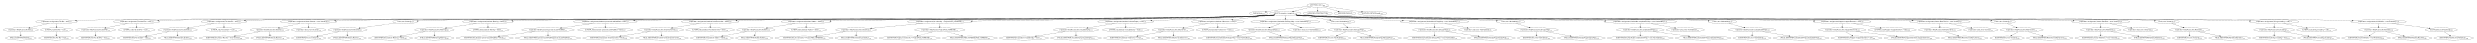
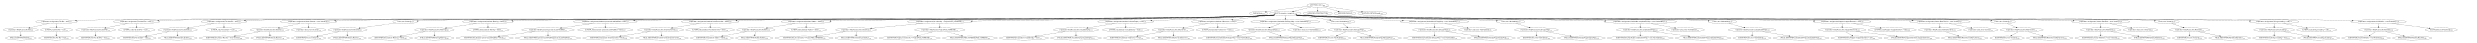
(2454, 38) -> none
